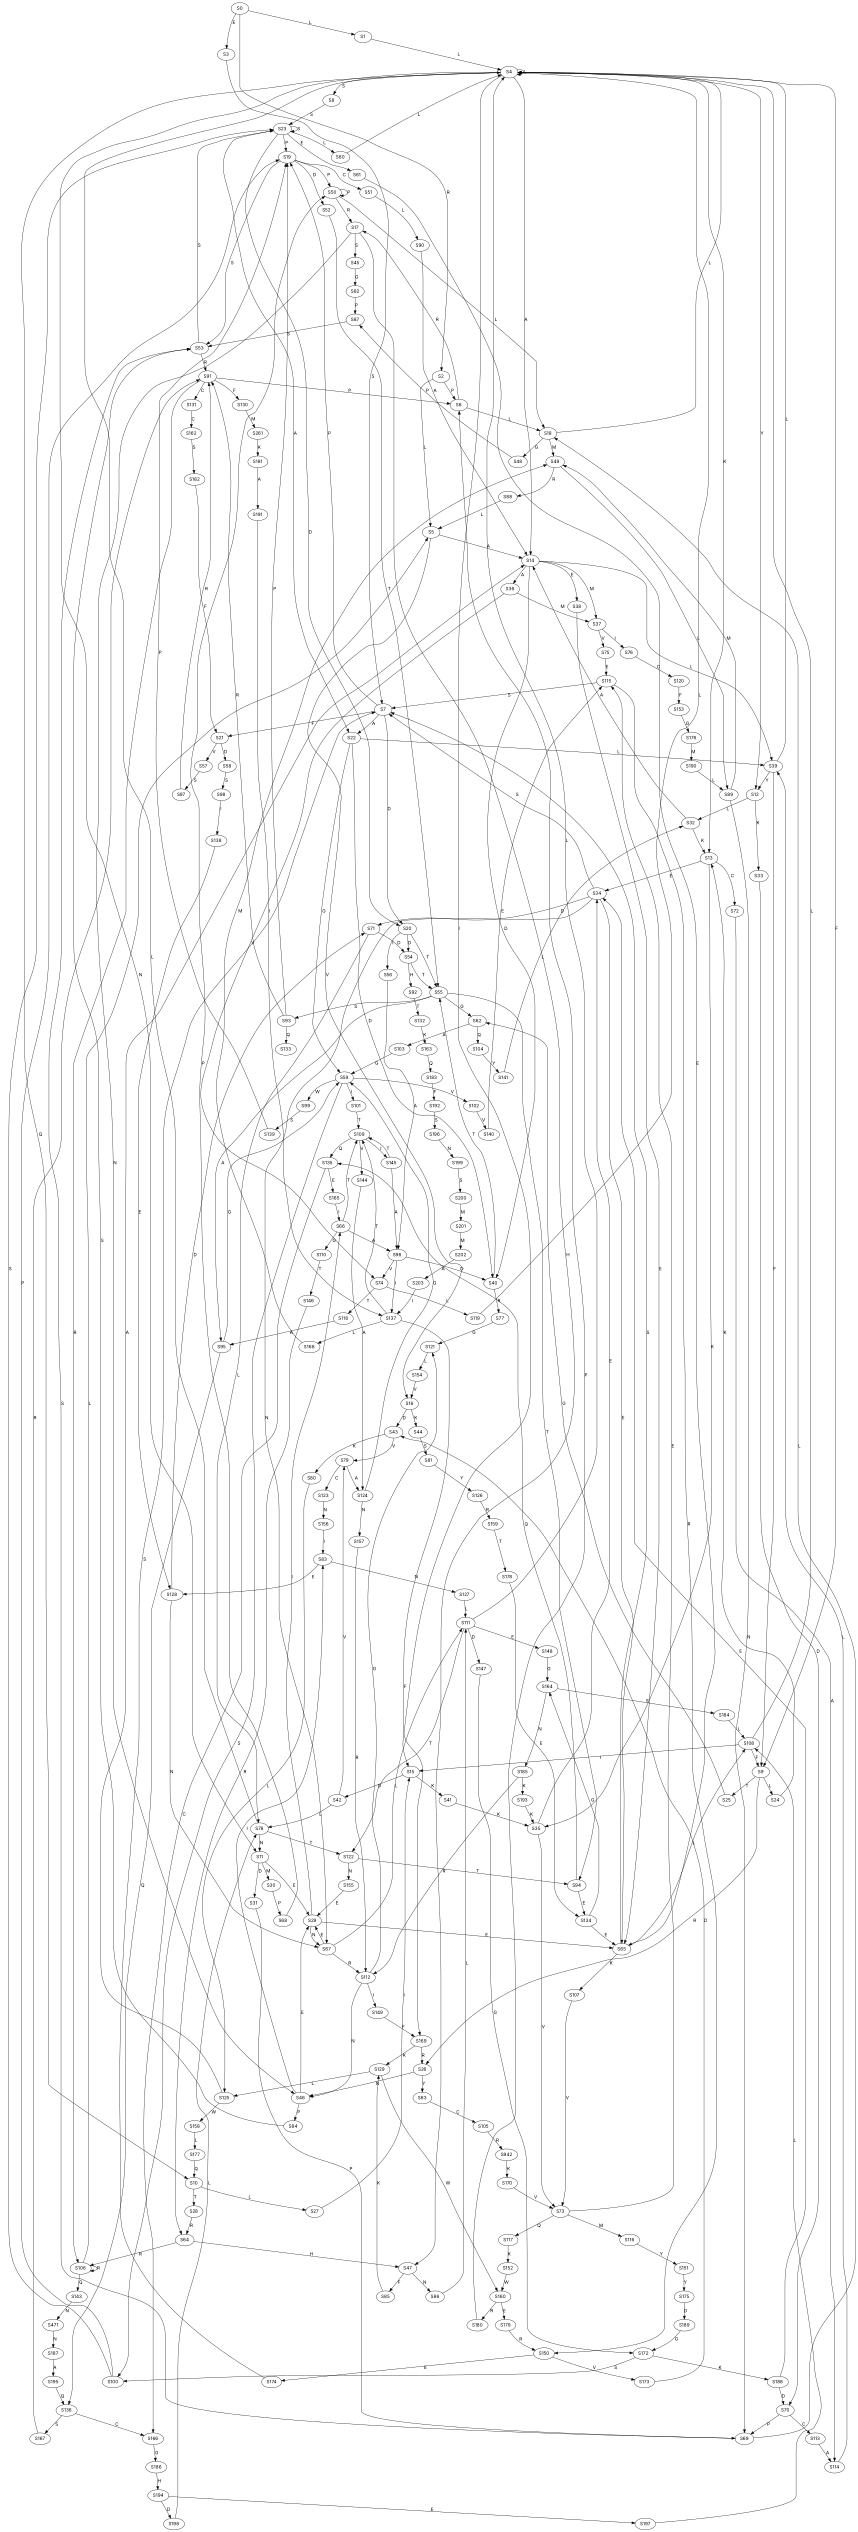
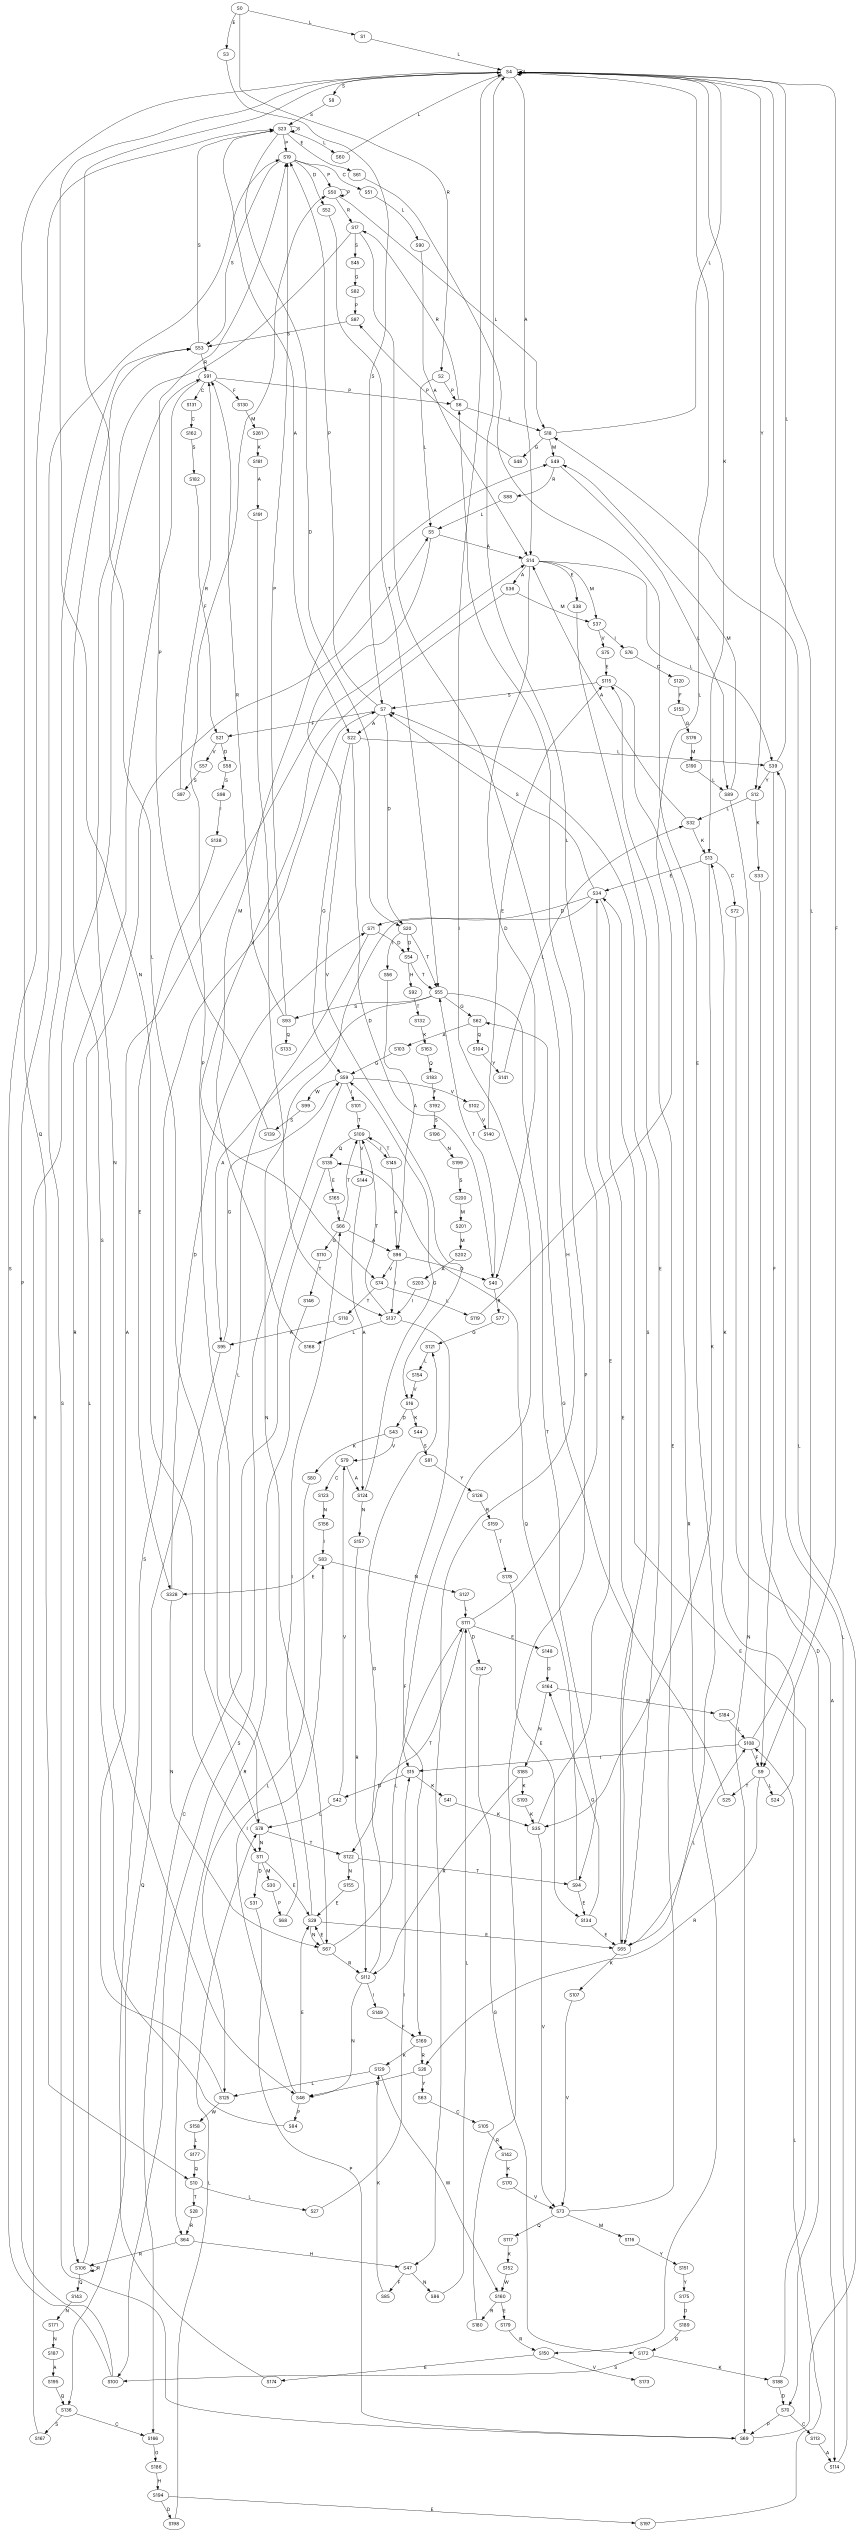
(172, 1595) -> (172, 1595)
(701, 1870) -> none
(507, 2155) -> (507, 2155)
(53, 2325) -> (53, 2325)
